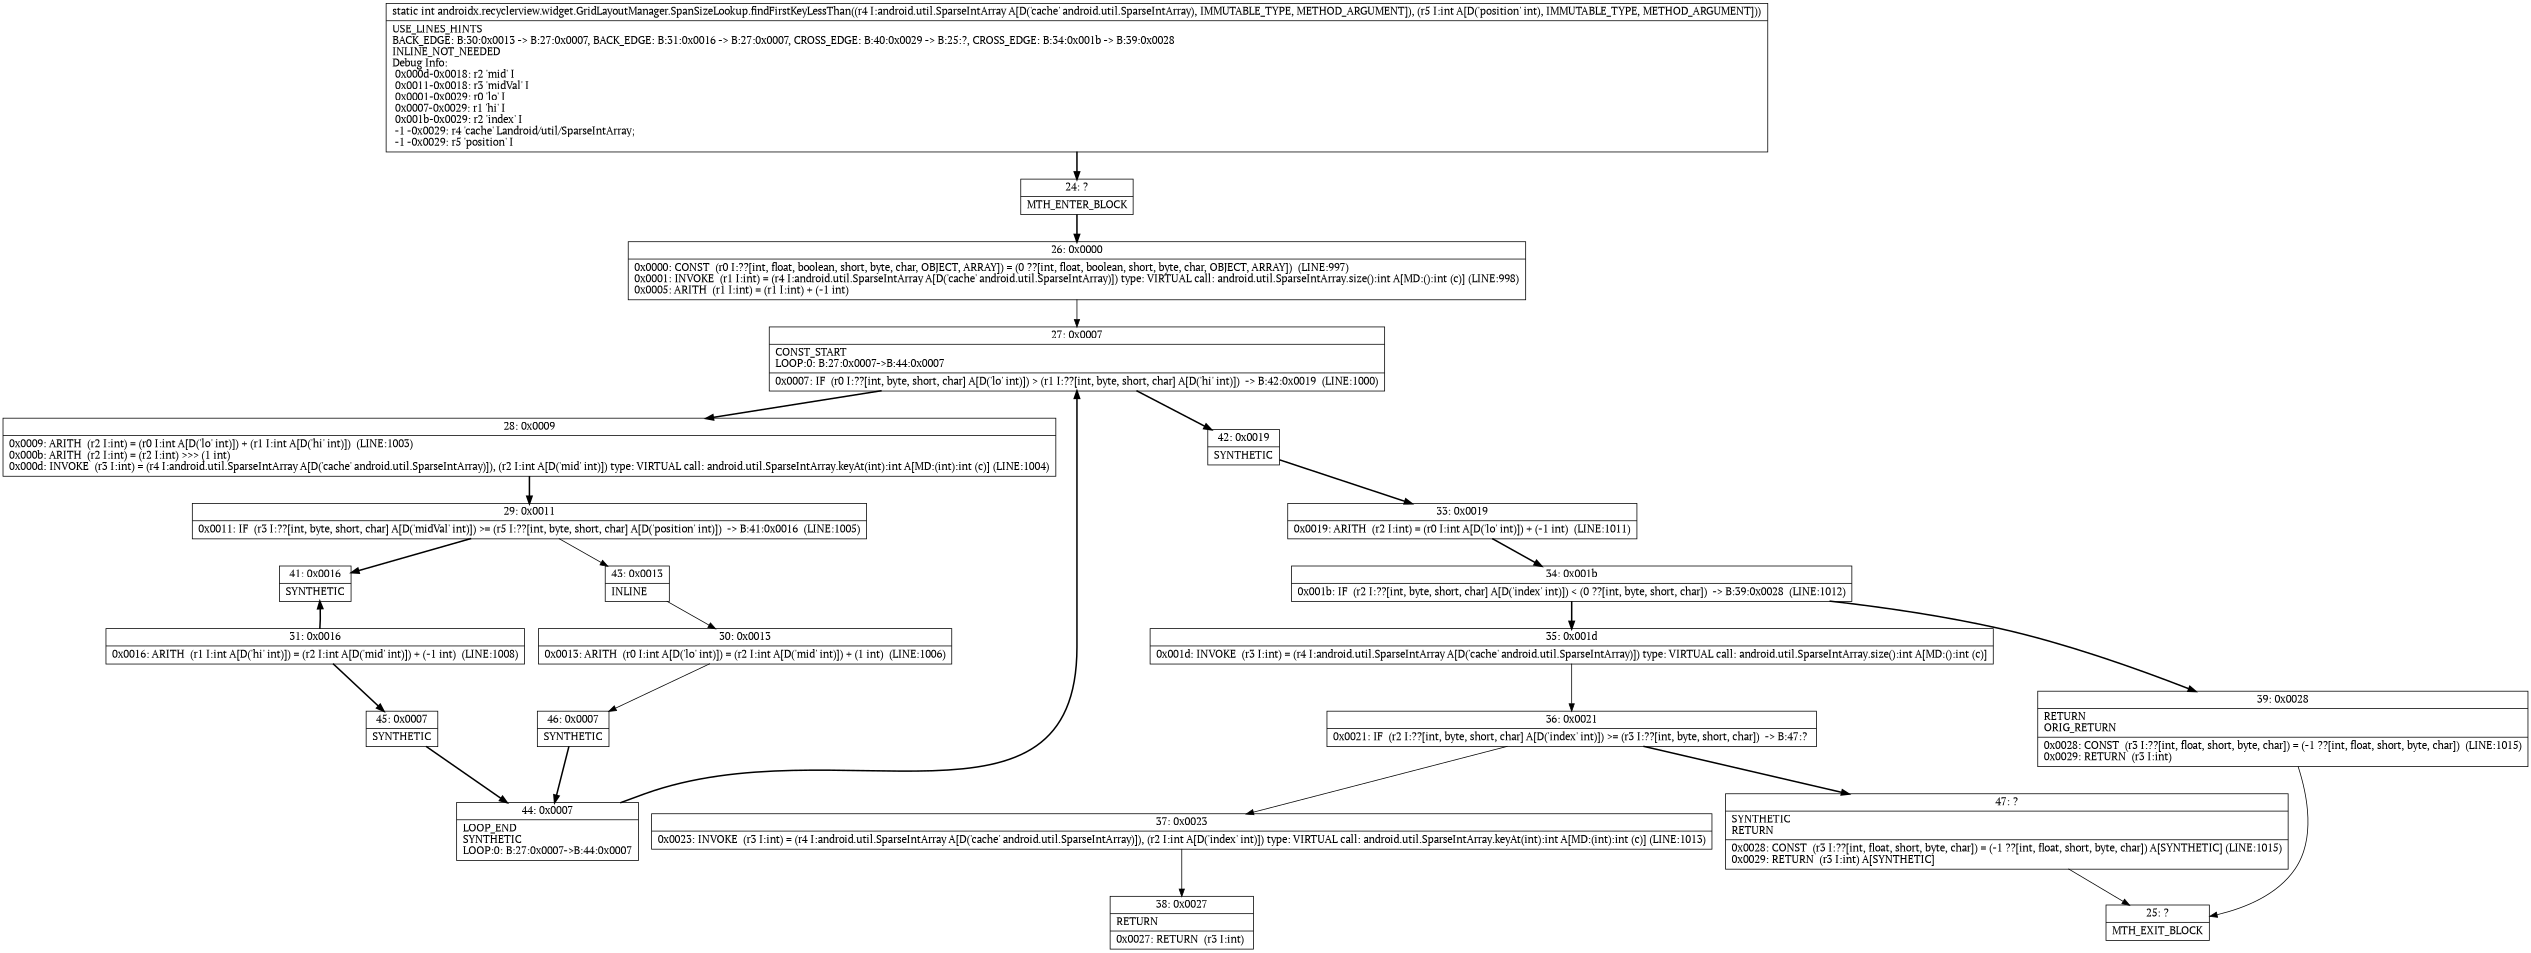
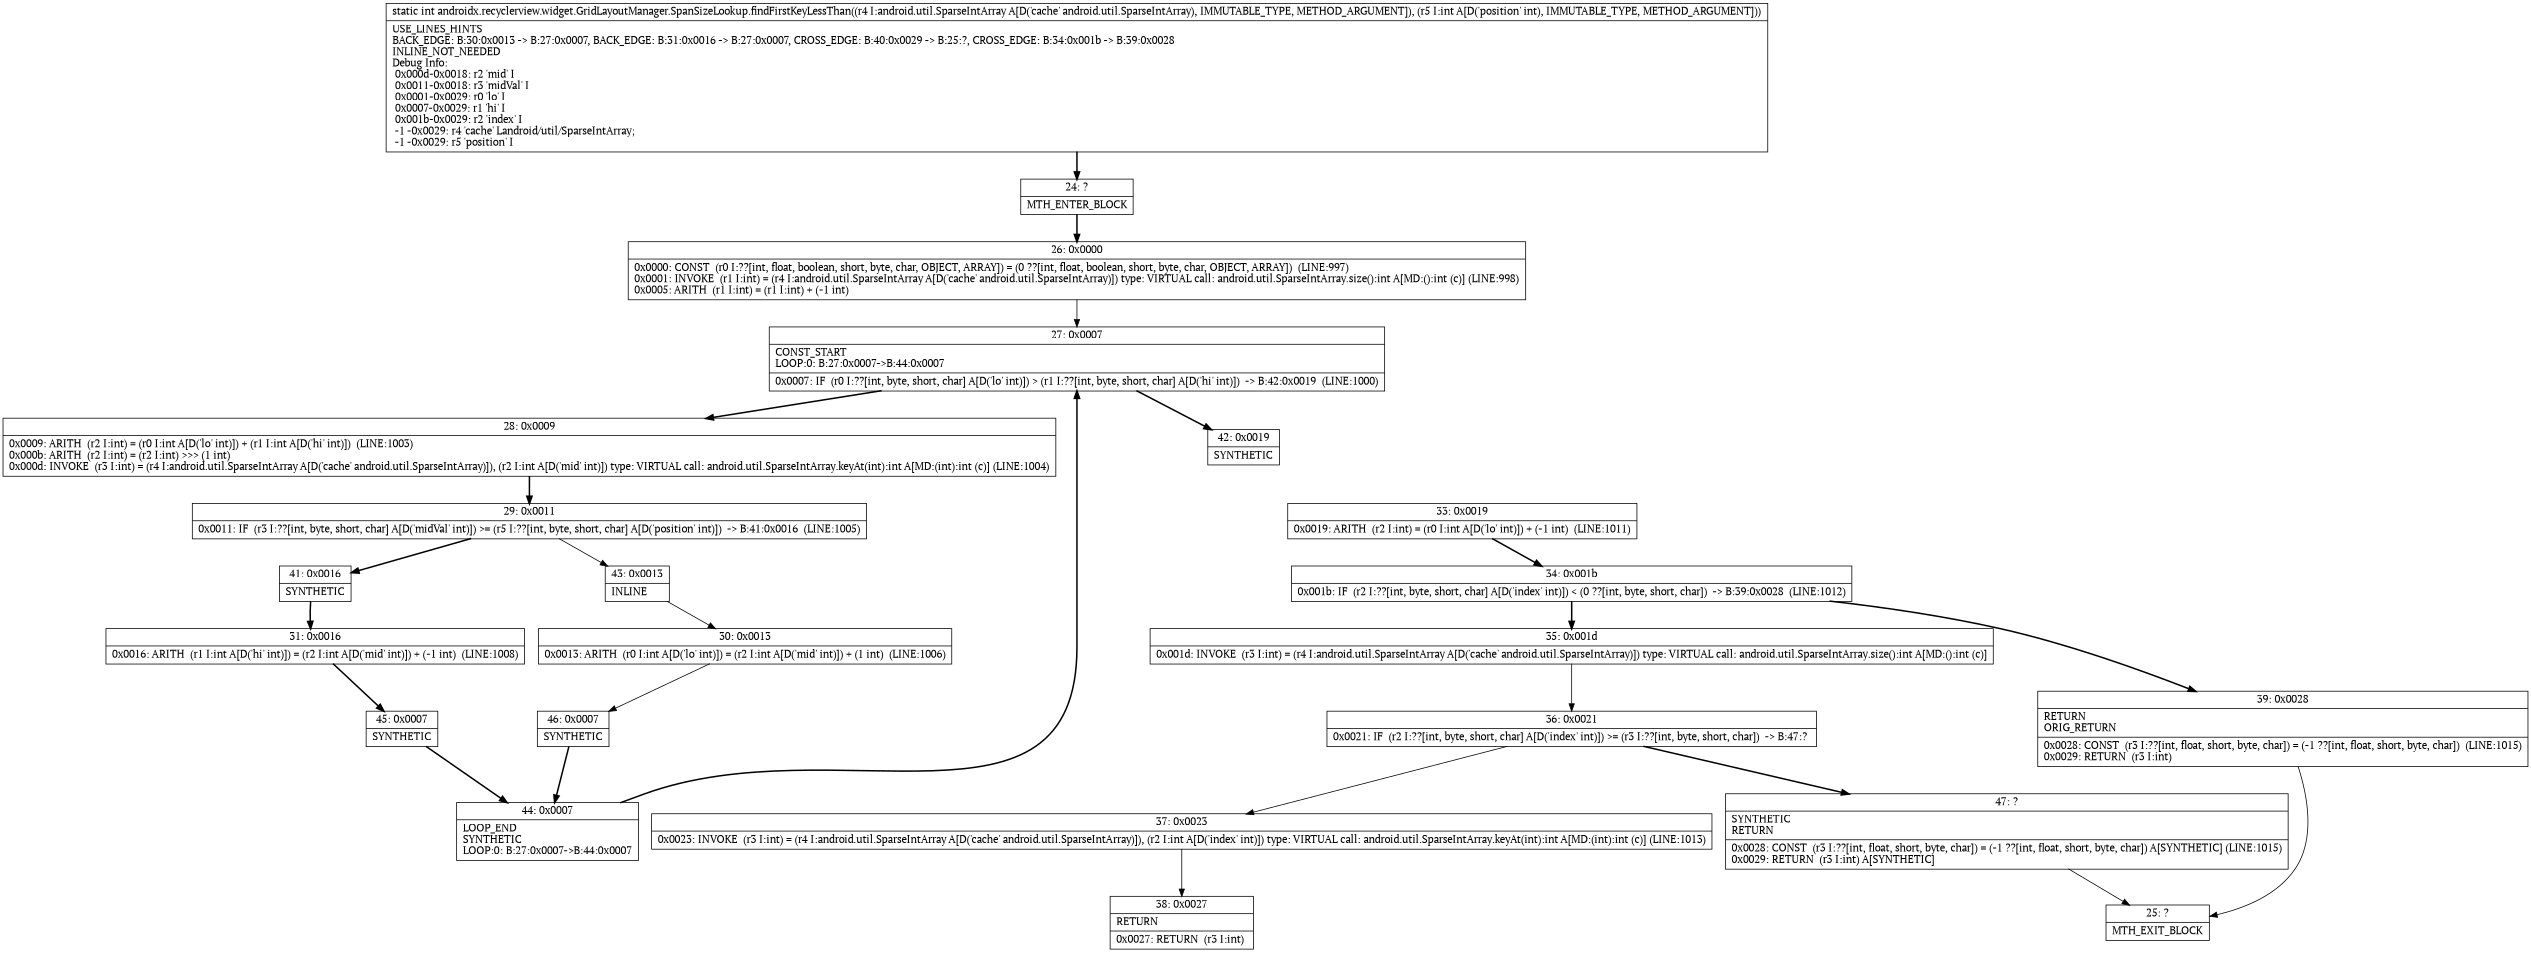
(1342, 481) -> none
(320, 619) -> (310, 611)
